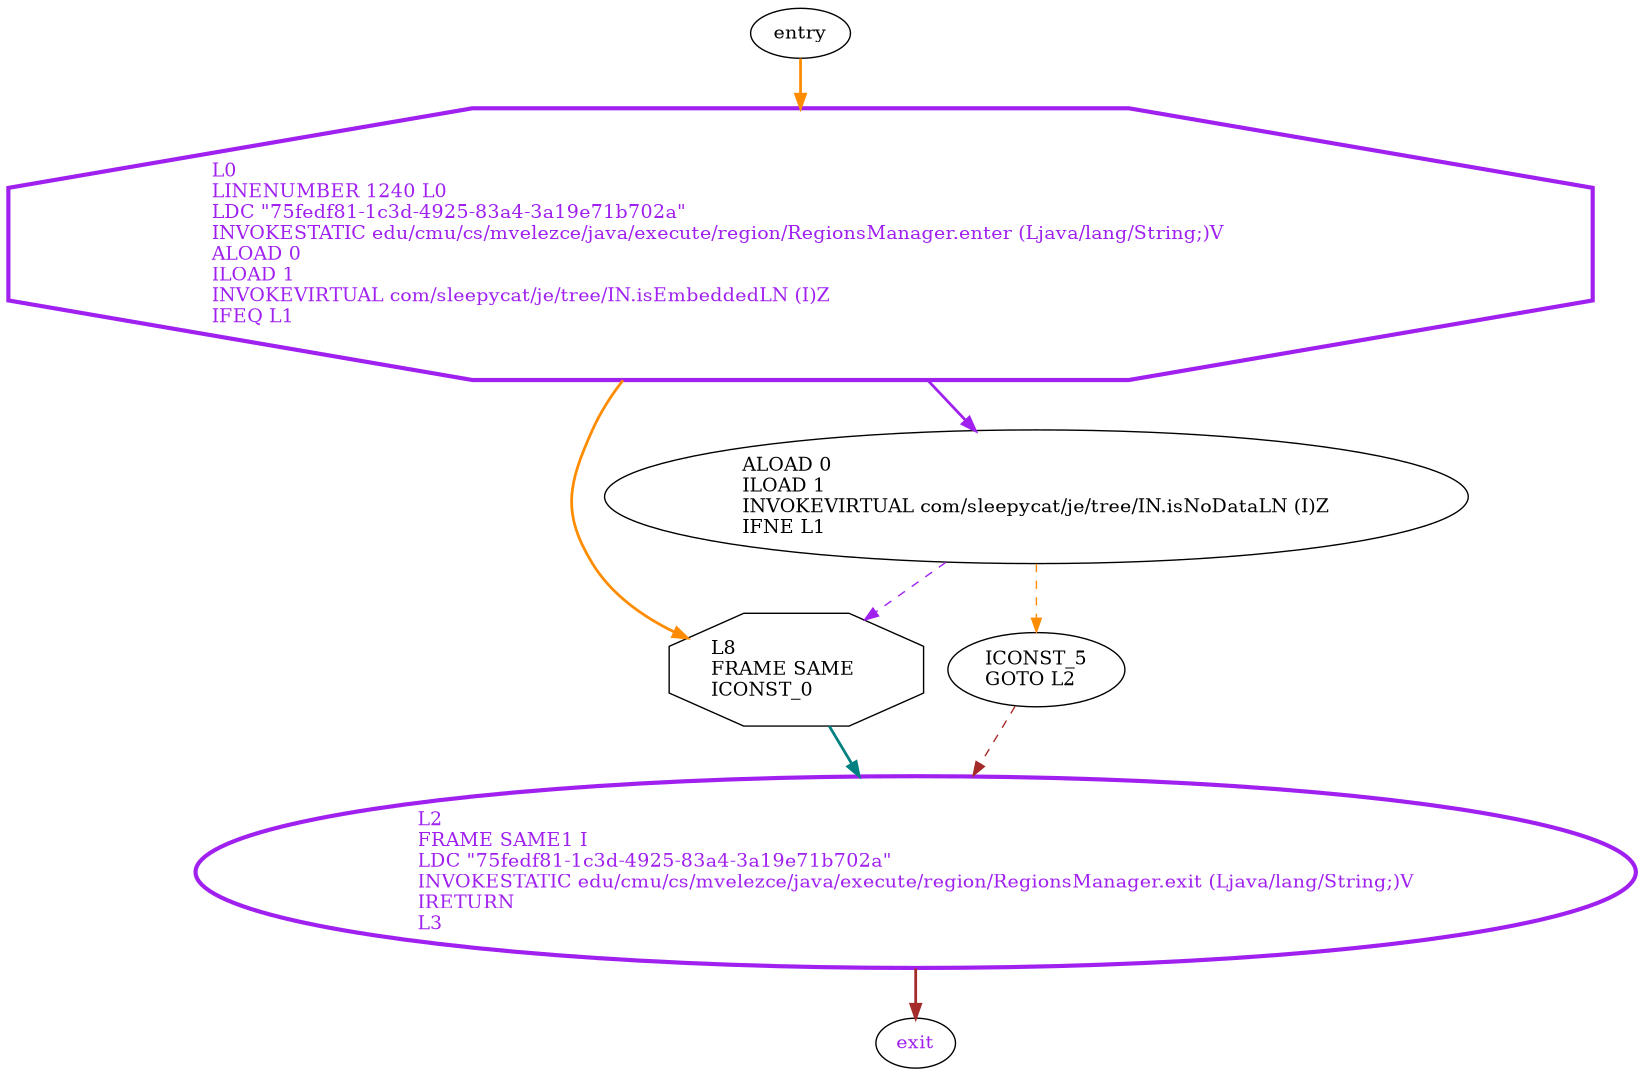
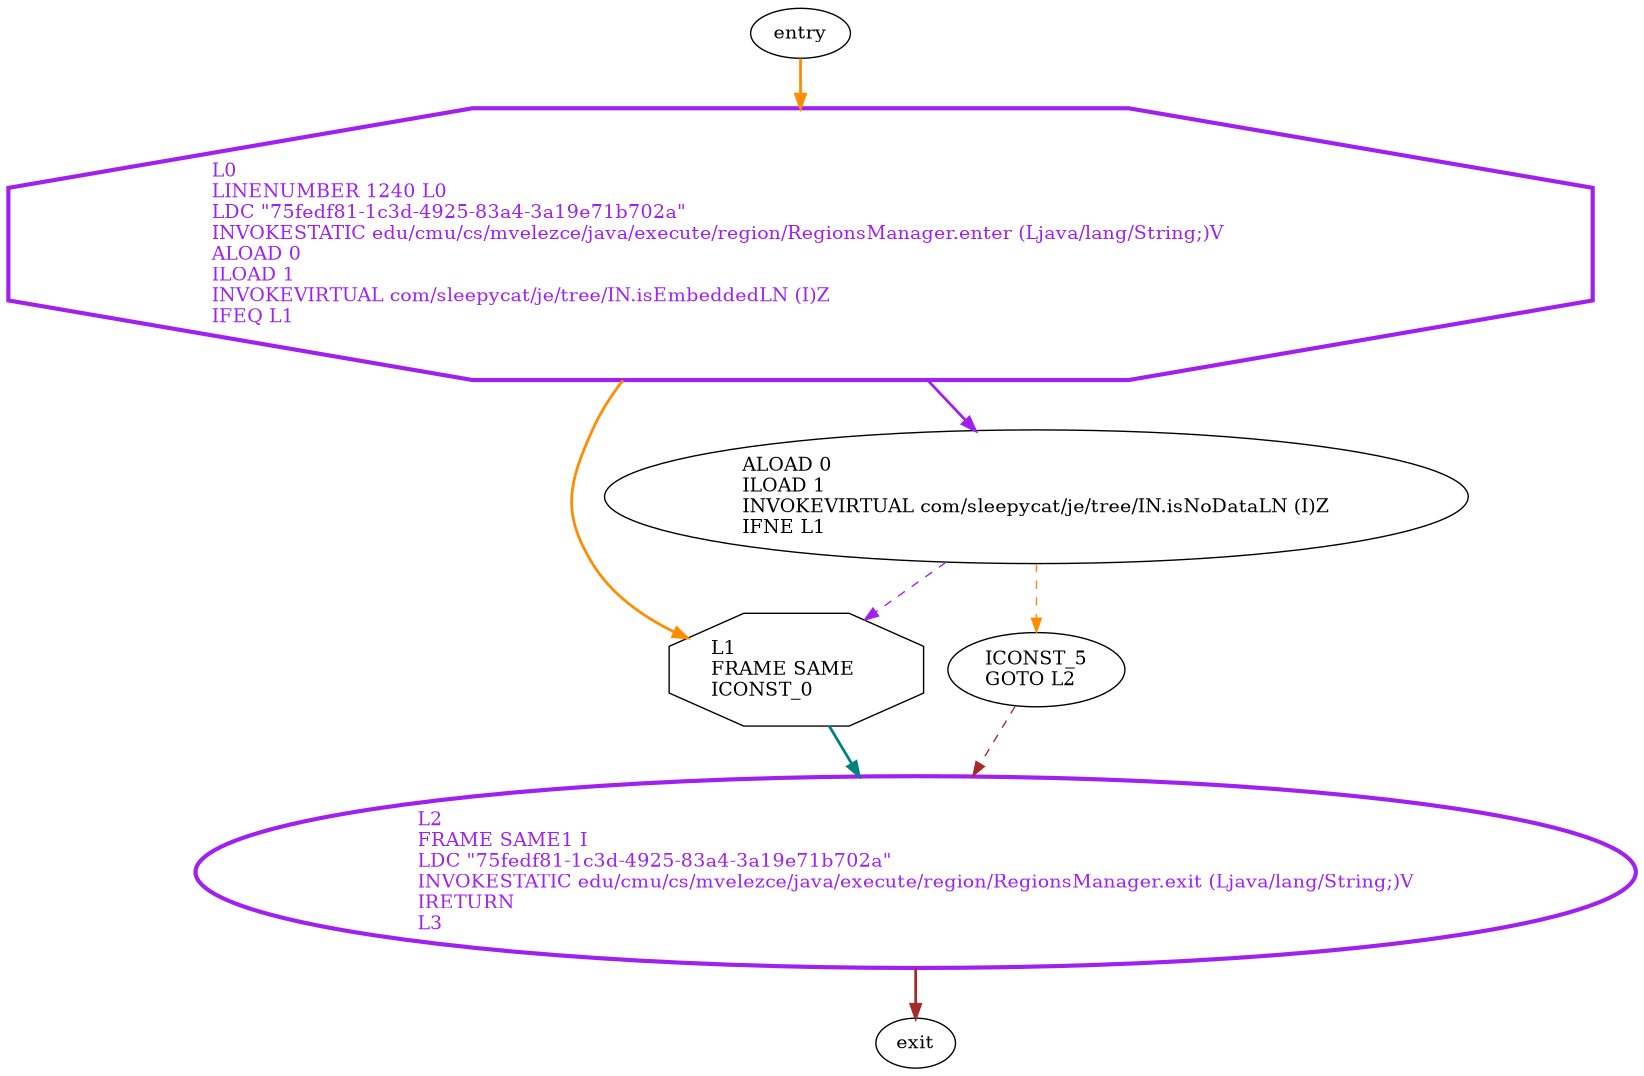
(796, 670) -> (796, 670)
(916, 1043) -> (916, 1043)
